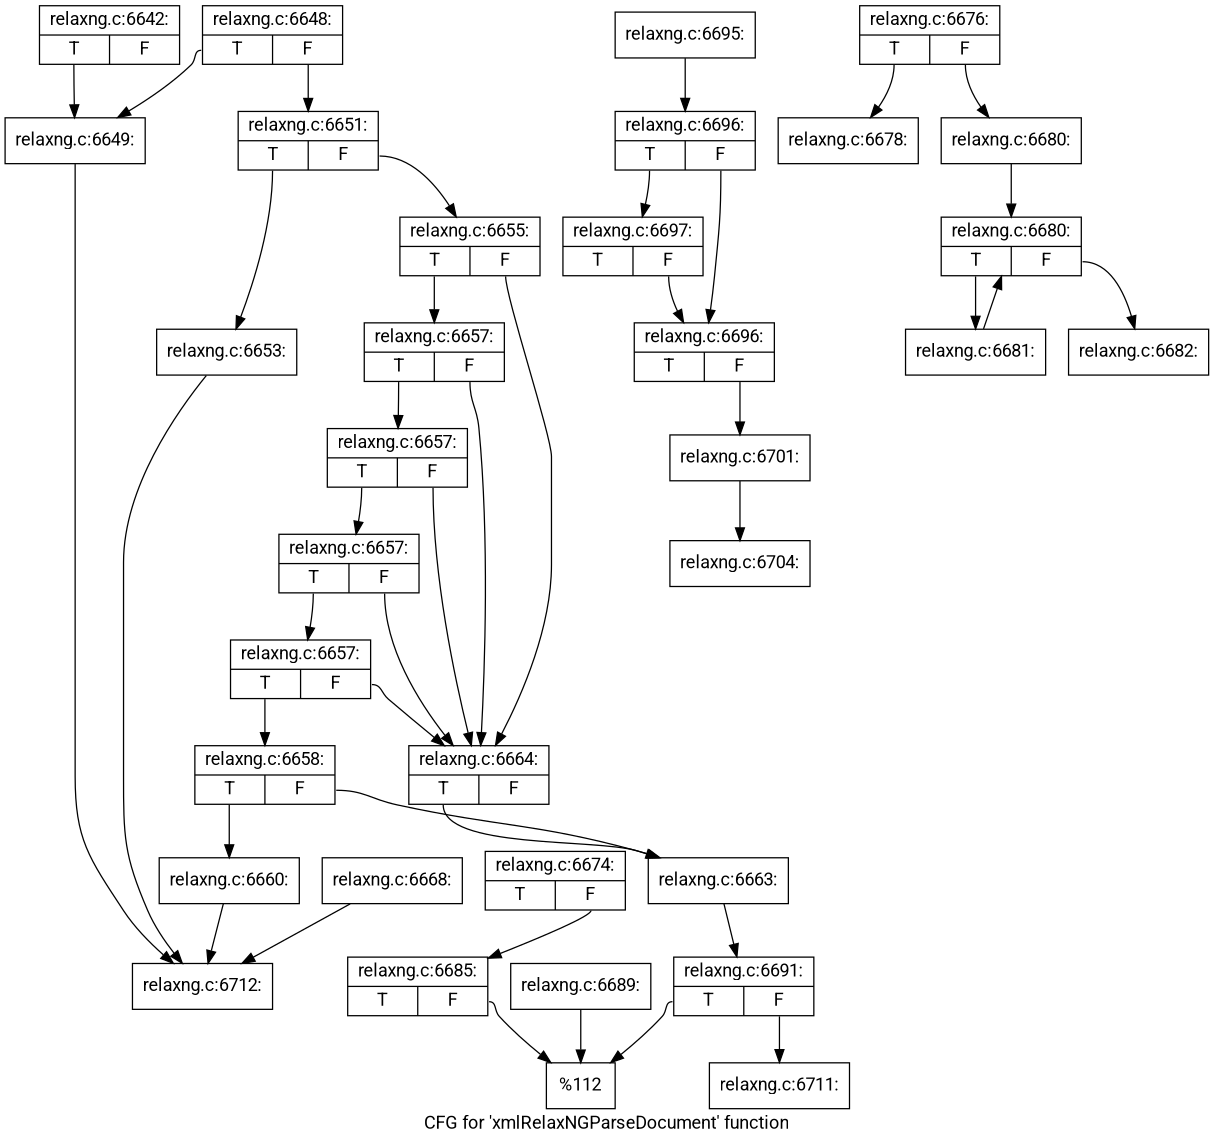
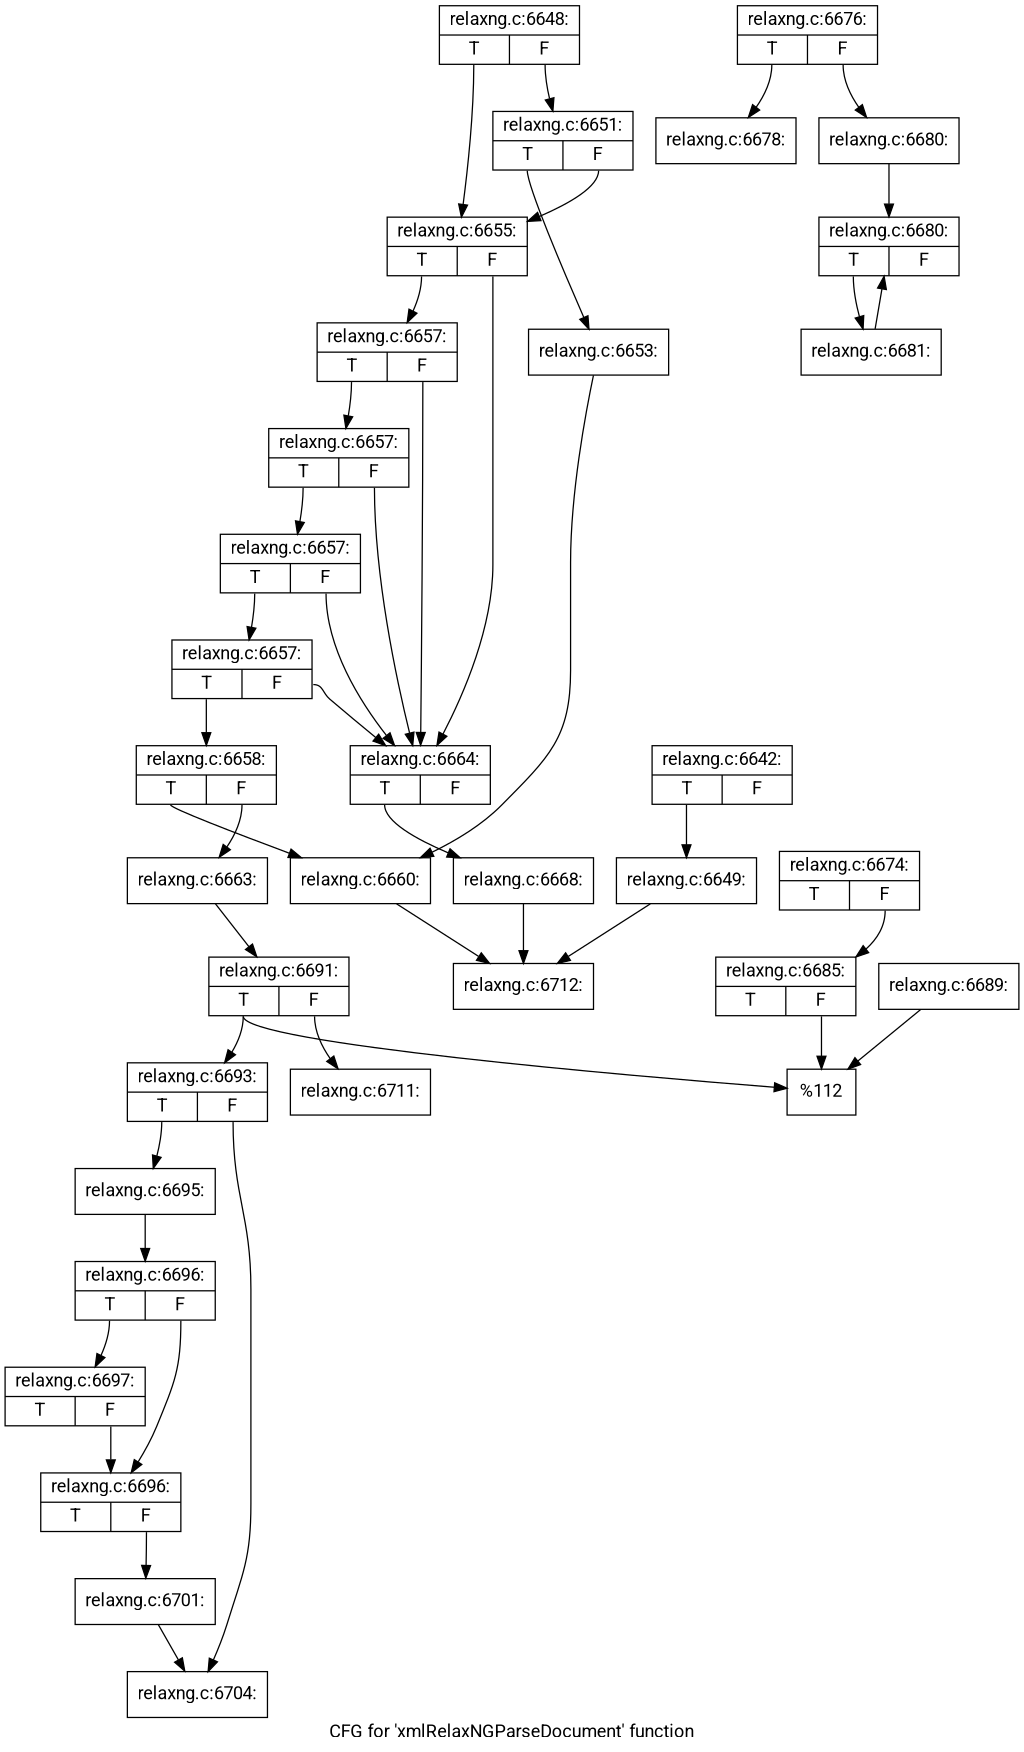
(169, 84) -> (471, 135)
(1139, 352) -> none
(124, 660) -> (571, 643)
(539, 841) -> (411, 834)
none -> (197, 1092)
